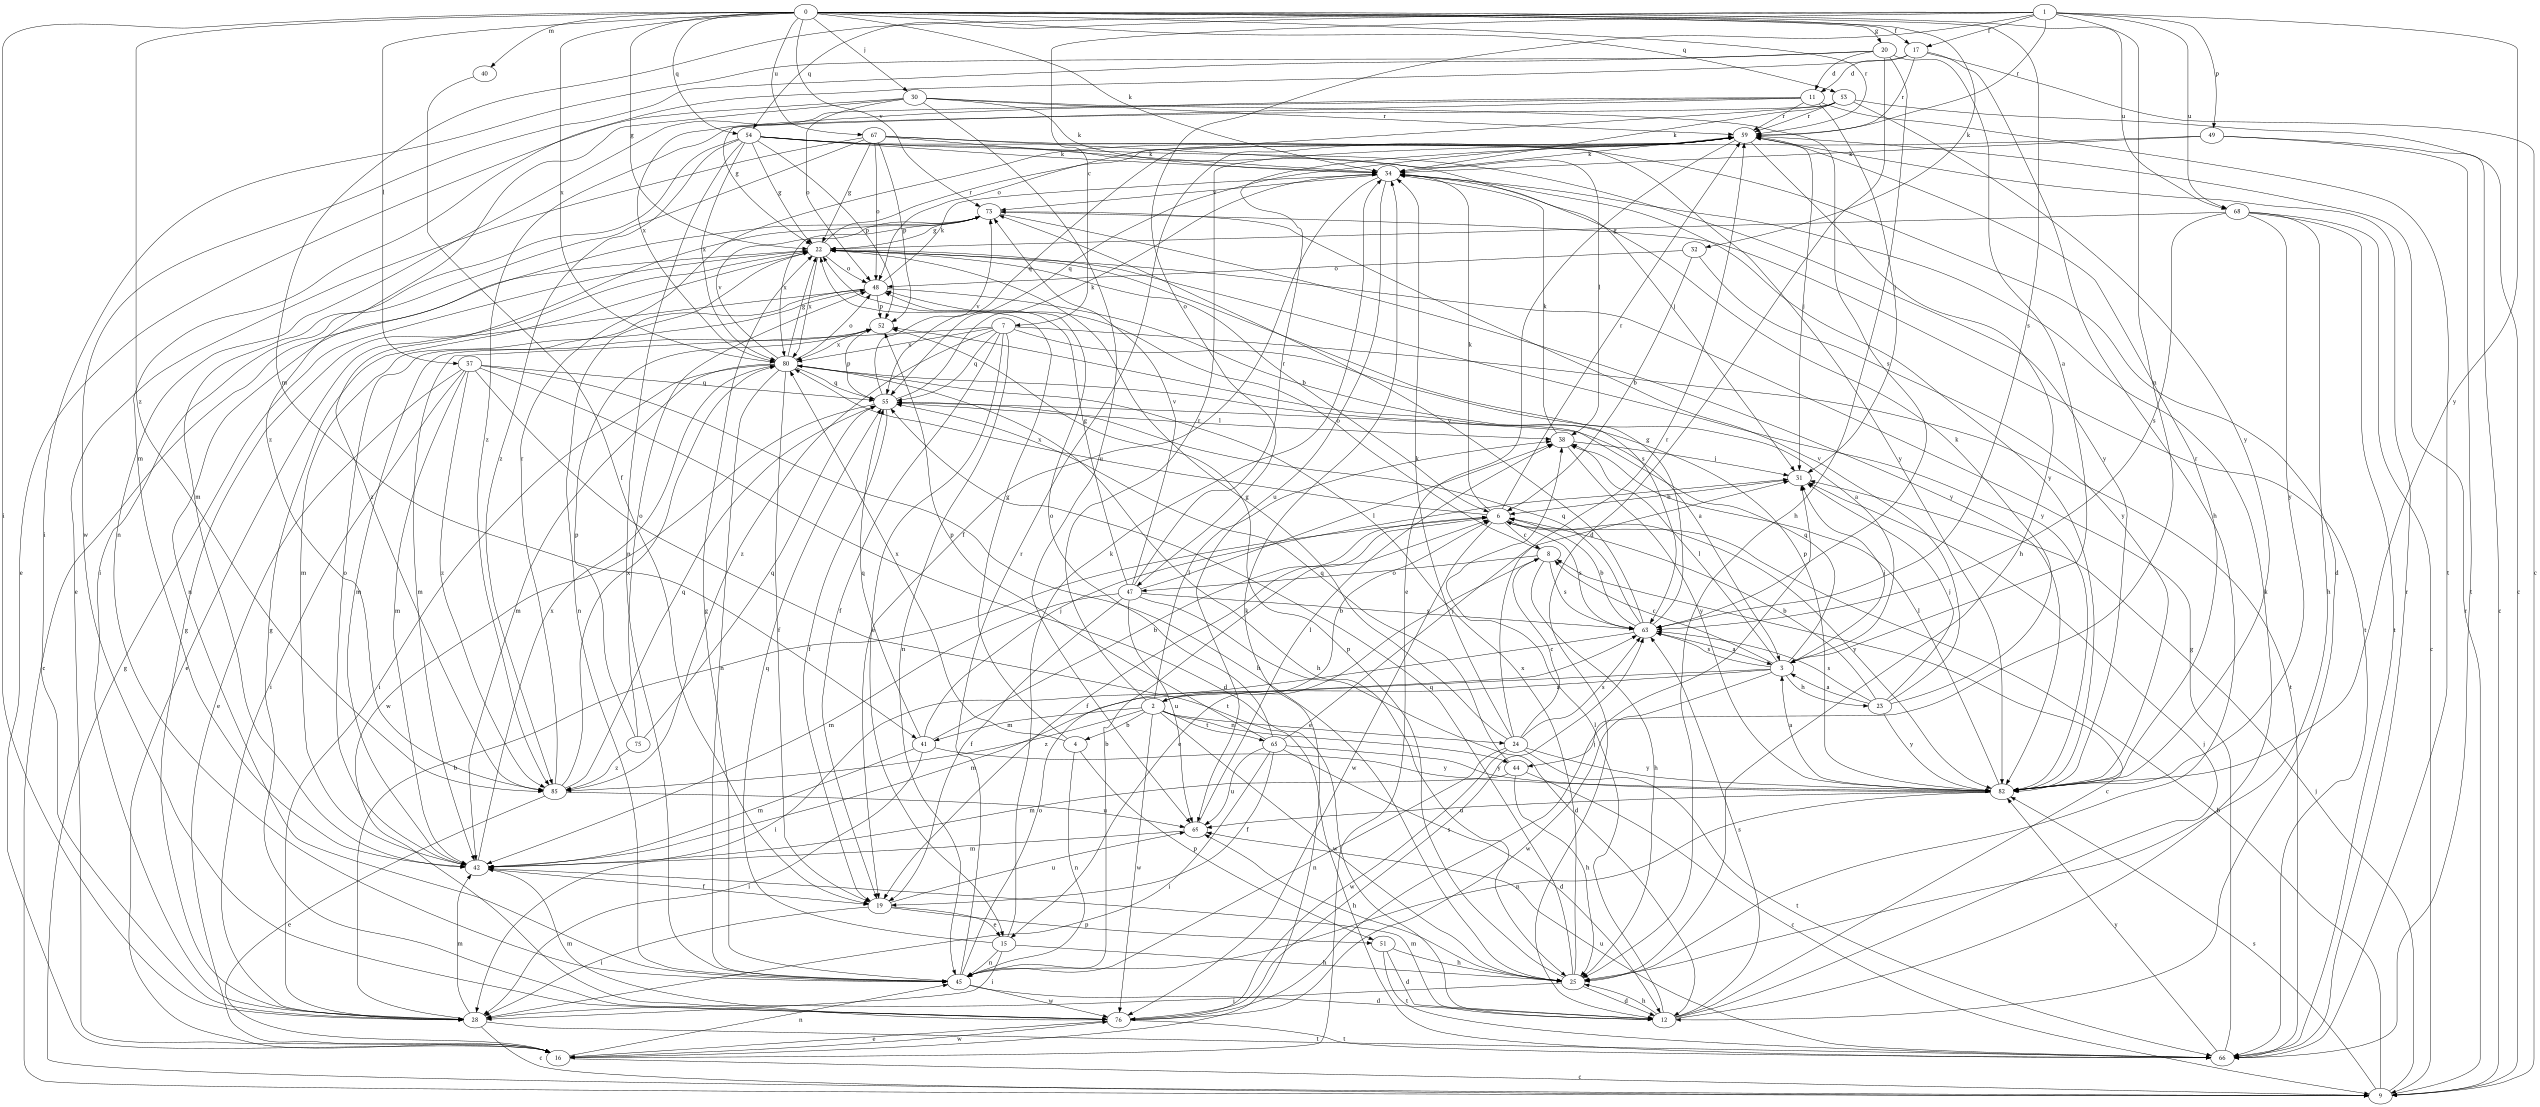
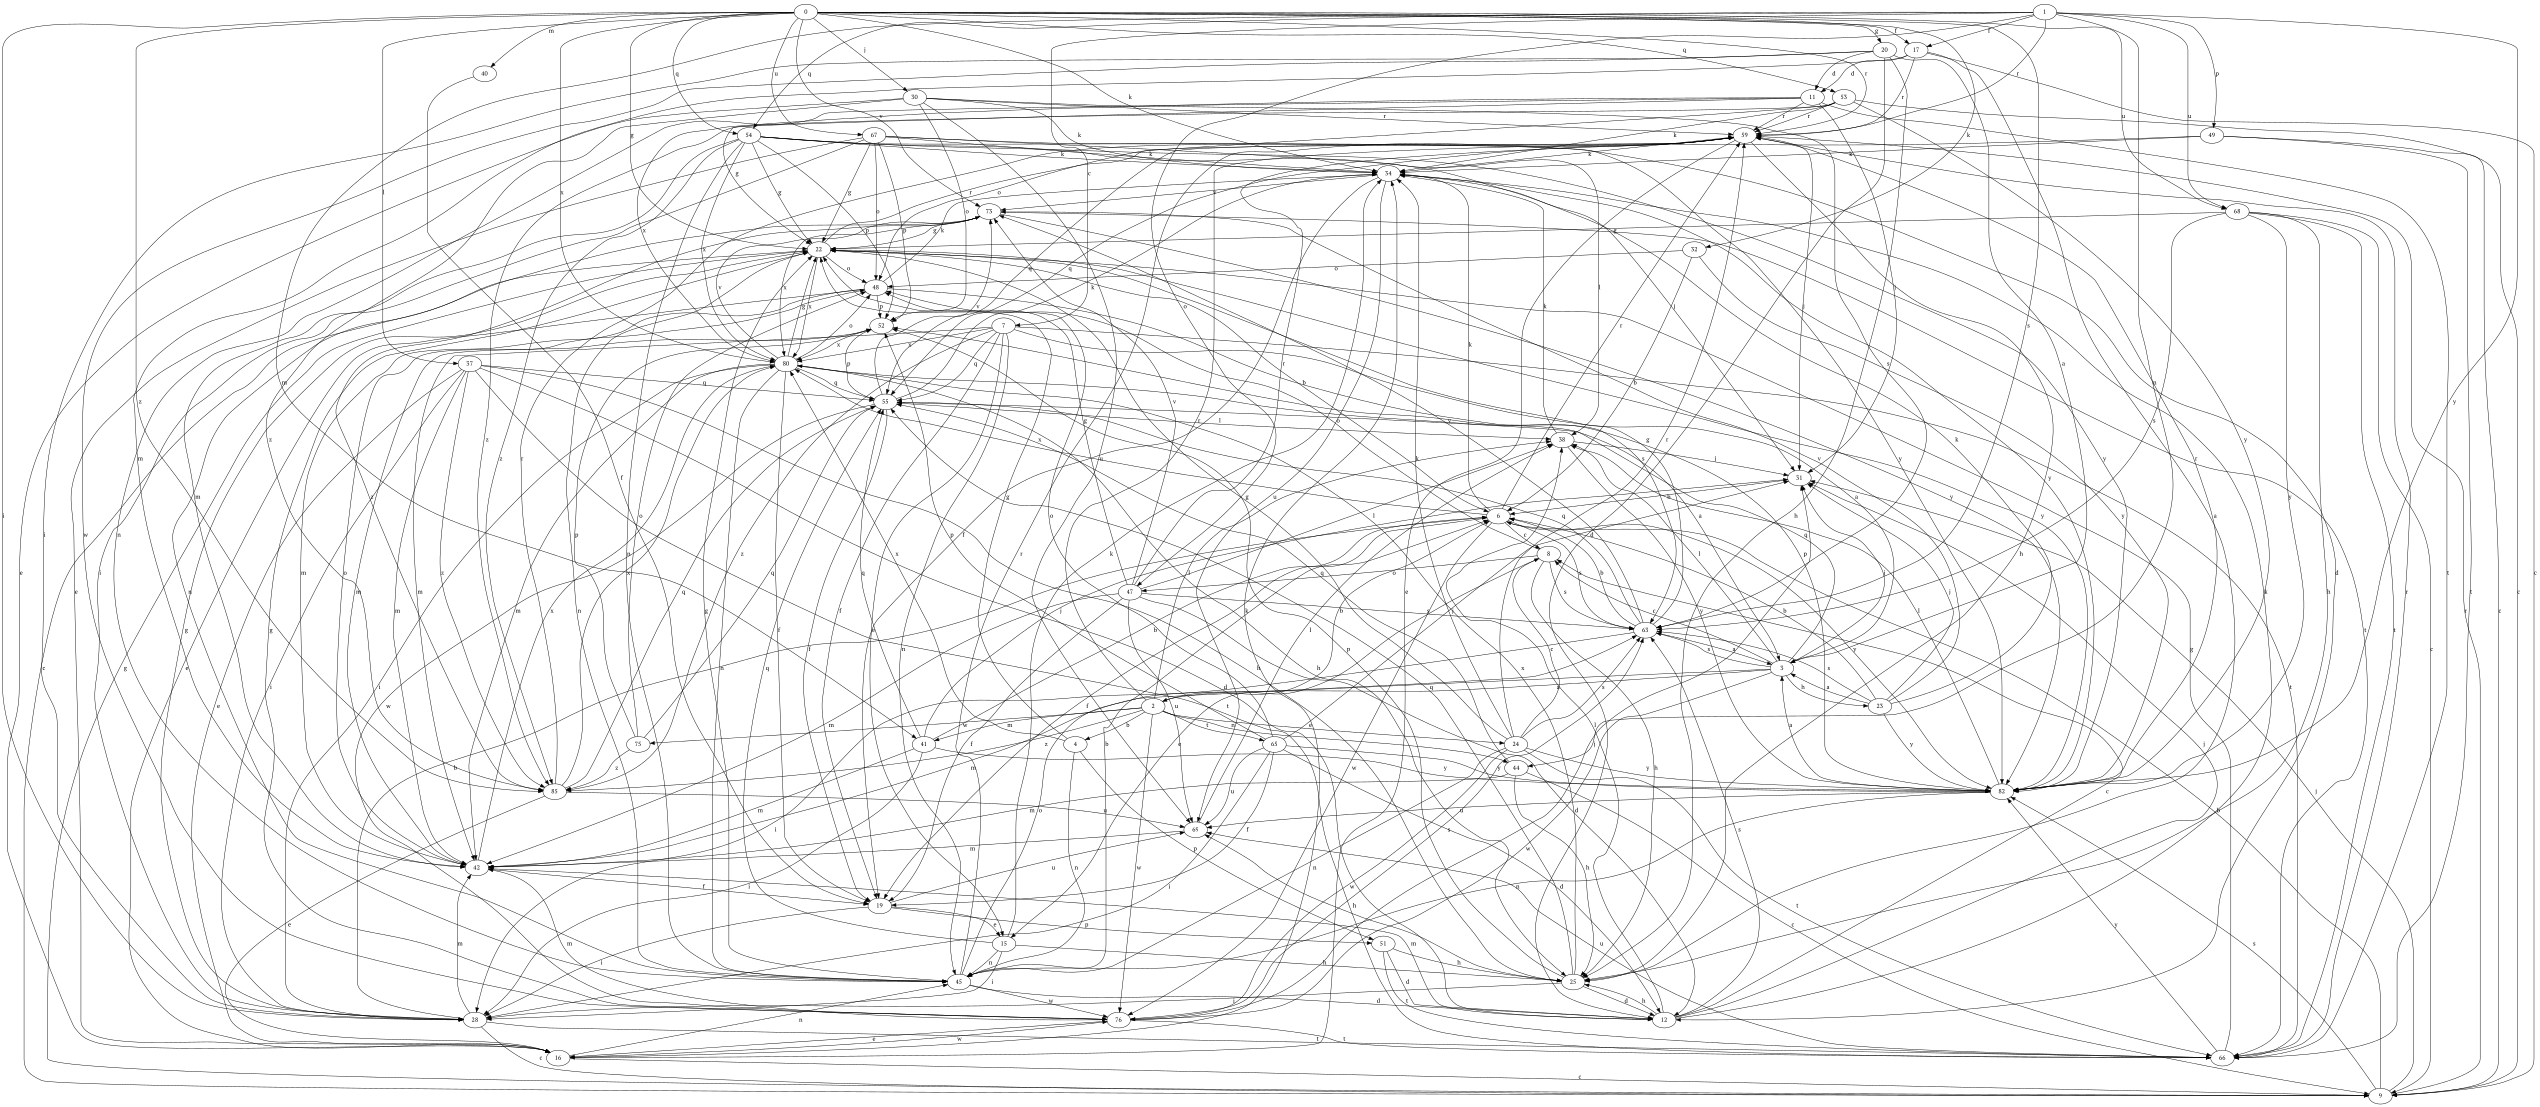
(806, 156) -> (966, 234)
(2215, 516) -> (2215, 516)
(1350, 864) -> (910, 726)
